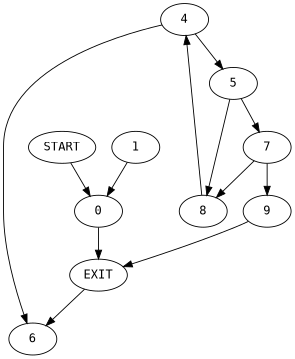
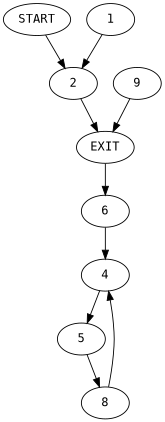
(7, 125) -> (105, 239)
(267, 147) -> none
(99, 211) -> (73, 83)
